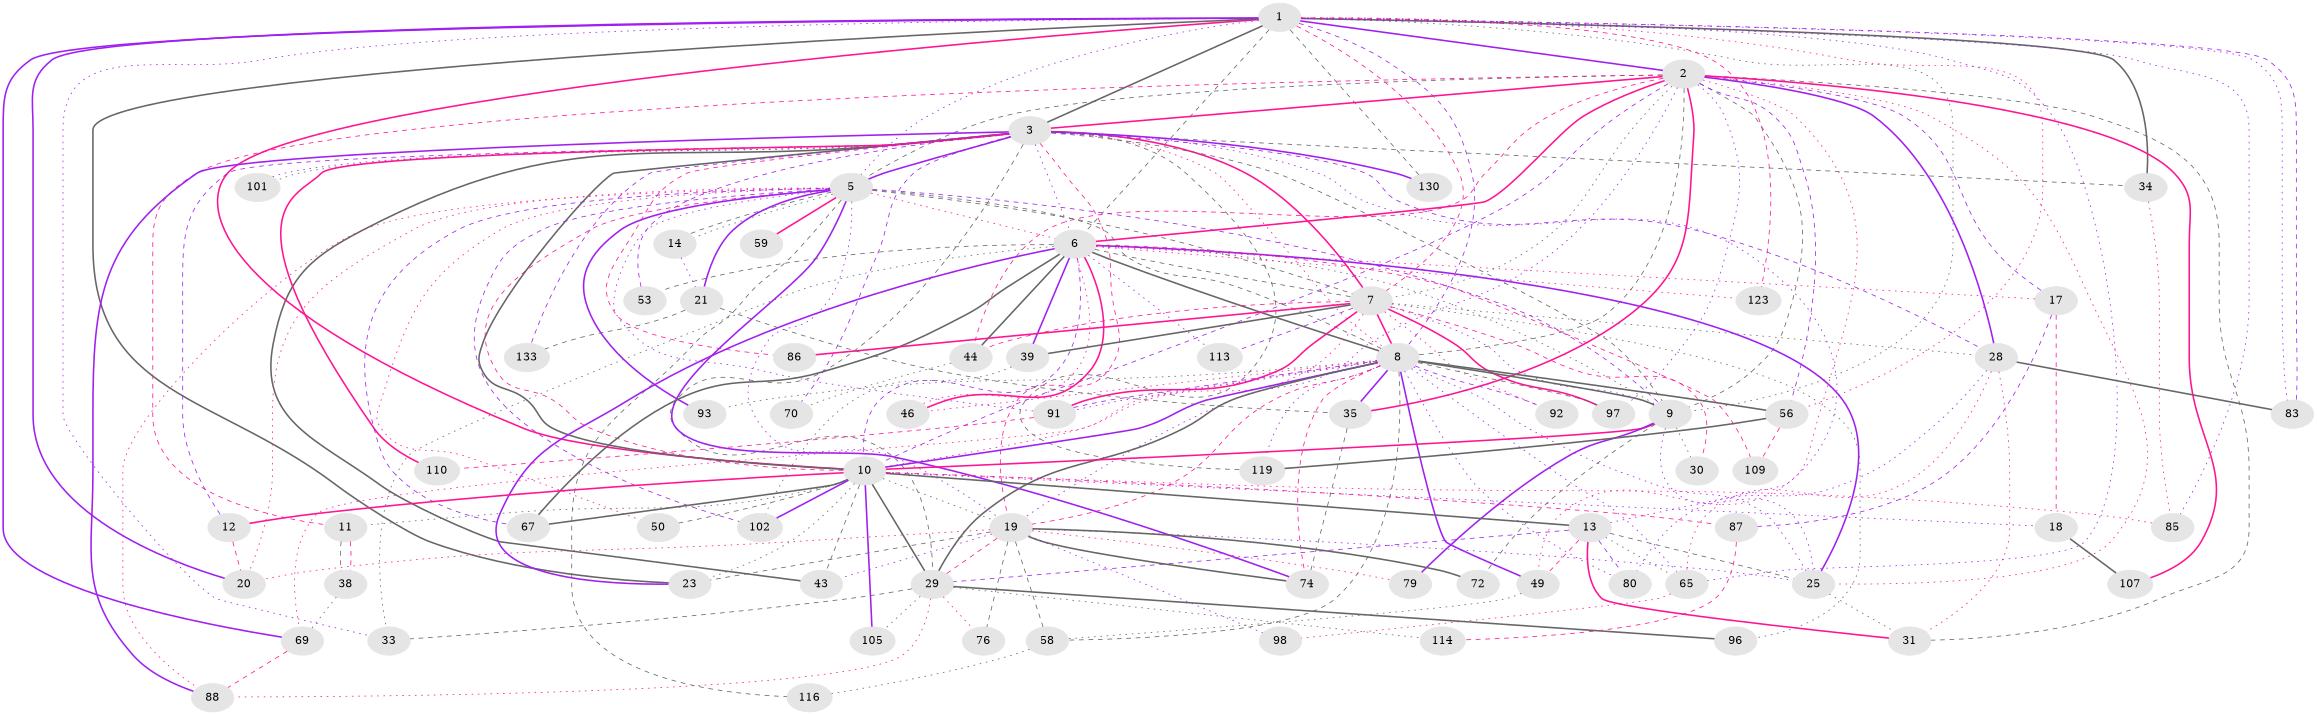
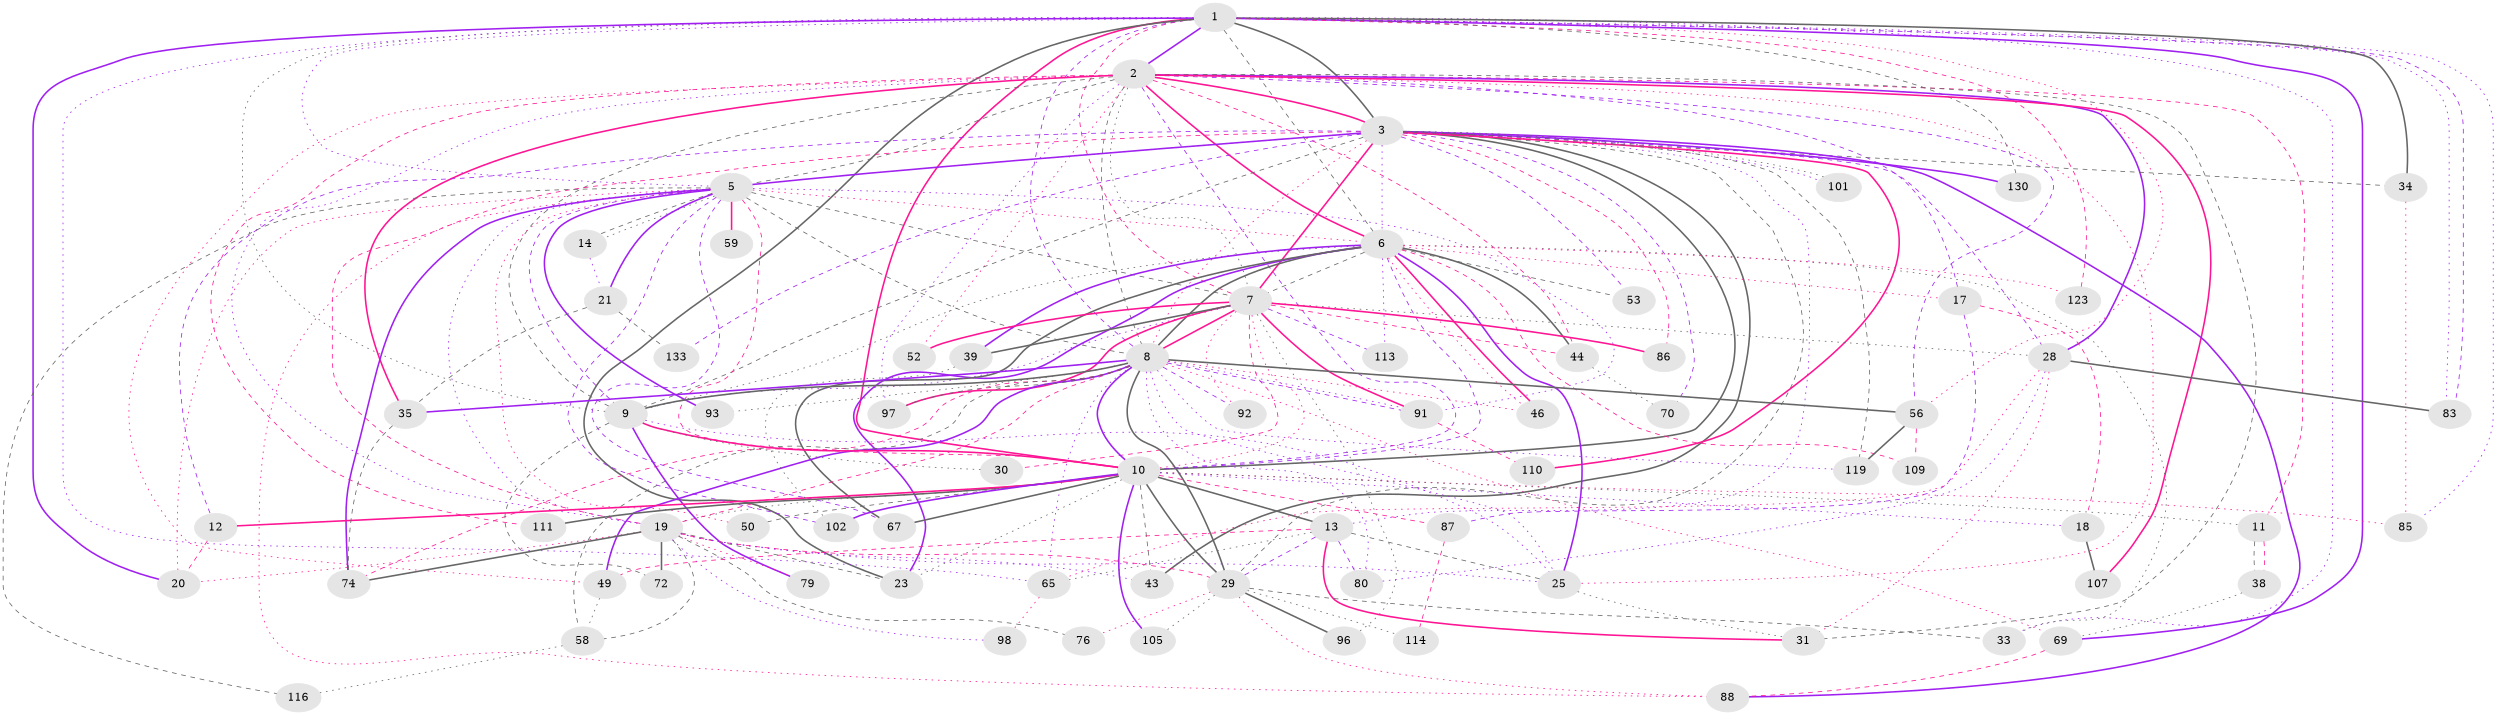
none -> (914, 358)
none -> (543, 528)
